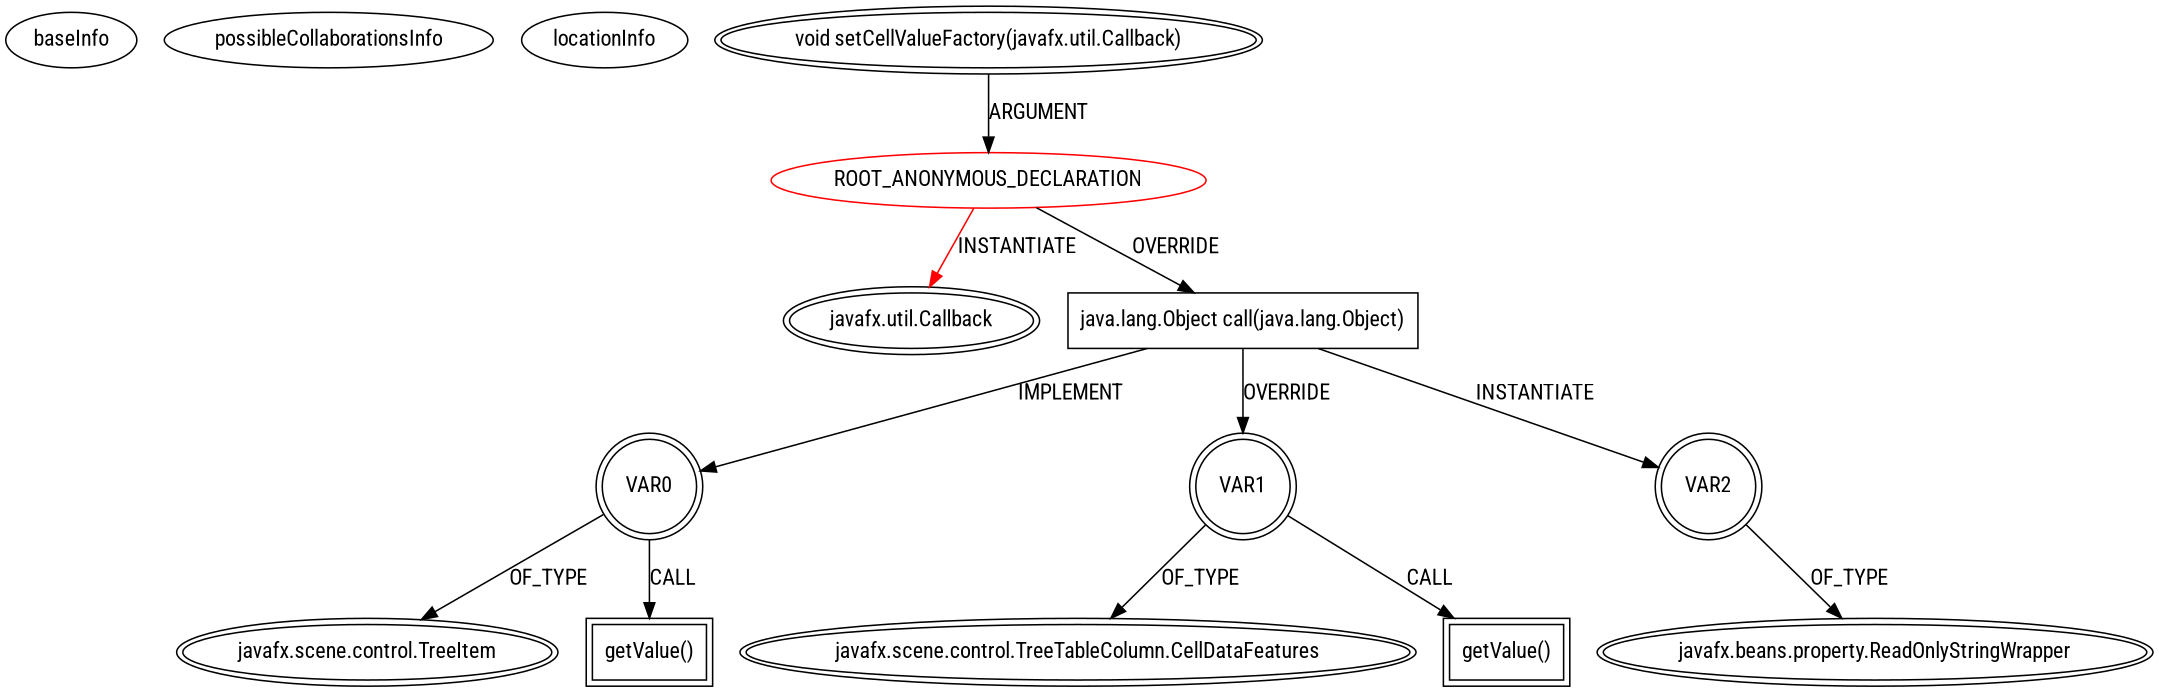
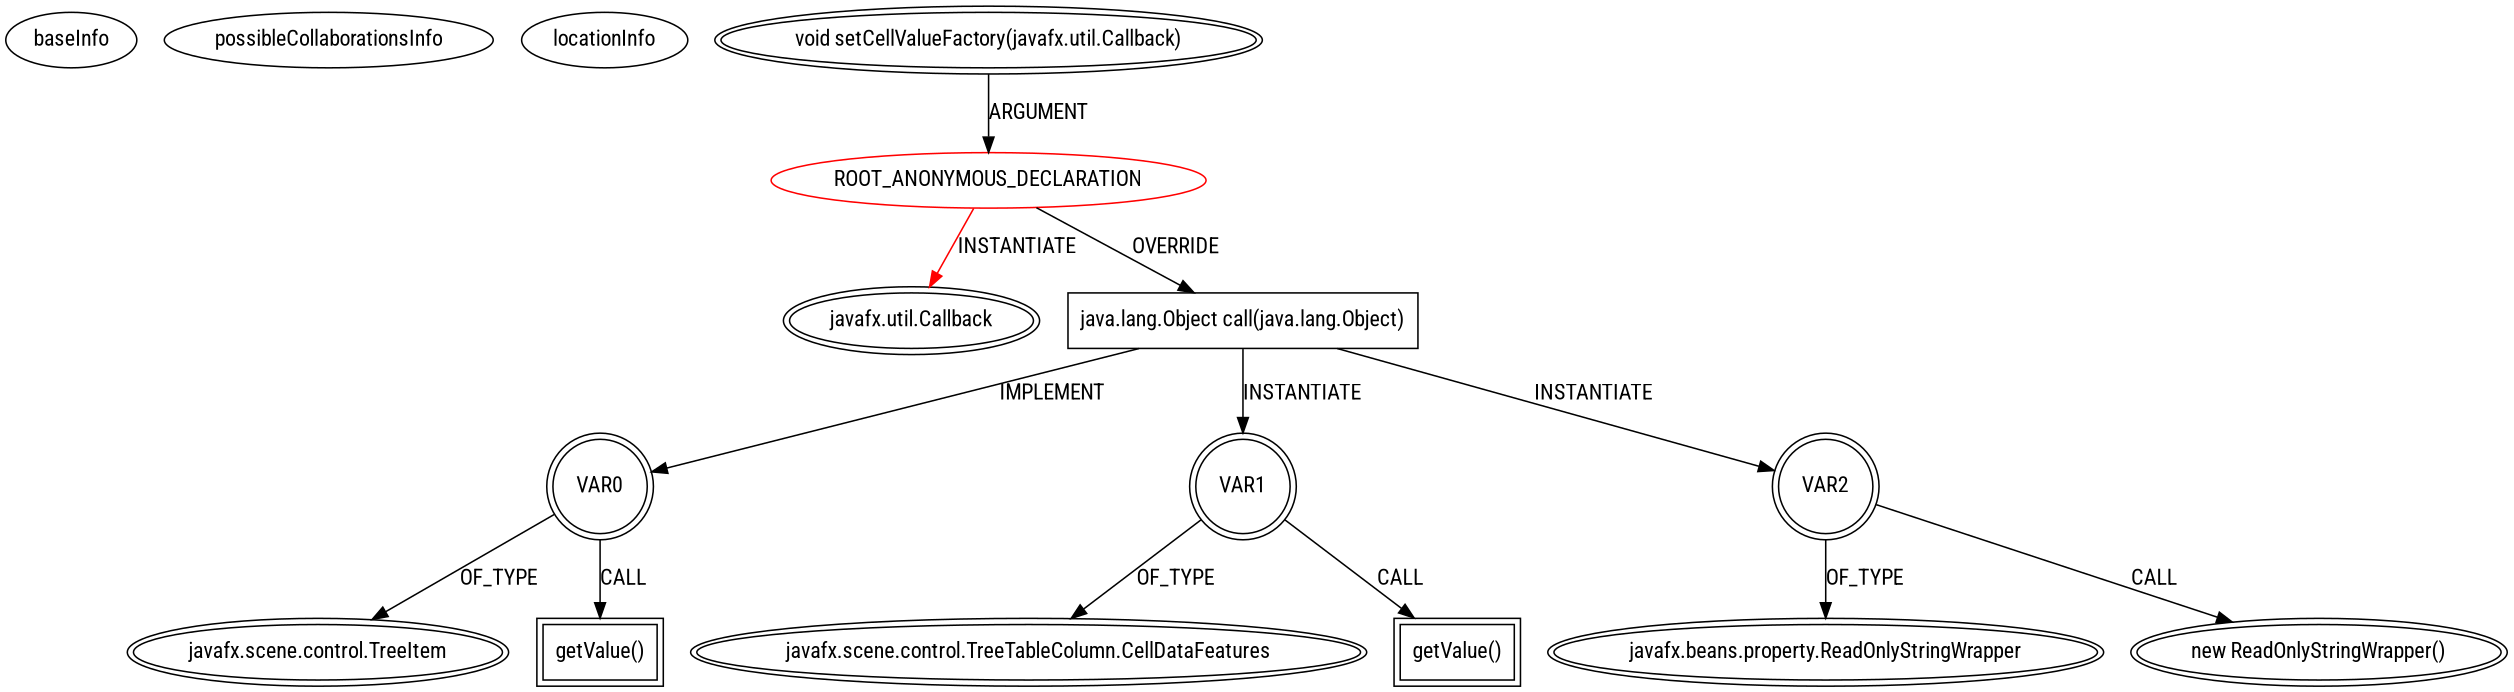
(1287, 394) -> (1302, 394)
none -> (2319, 652)
